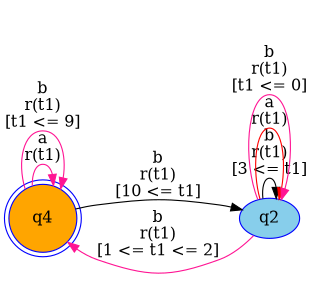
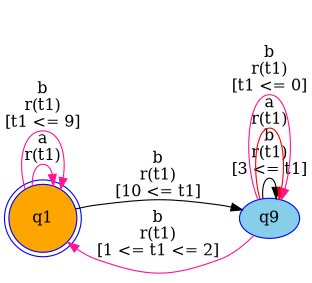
(43, 218) -> (43, 218)
(270, 218) -> (270, 218)
